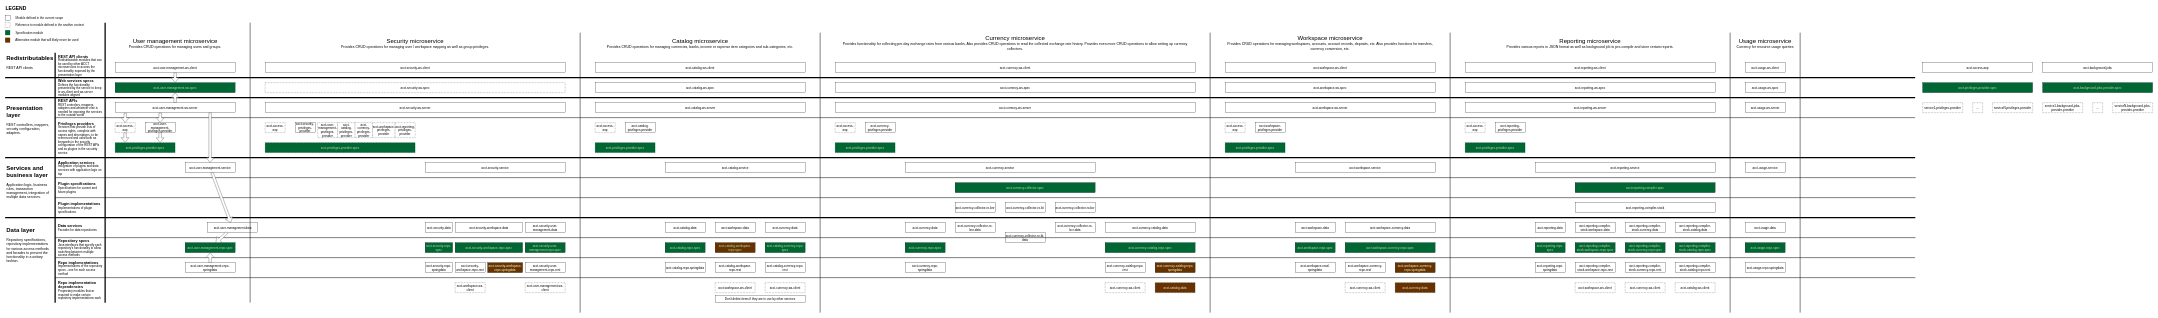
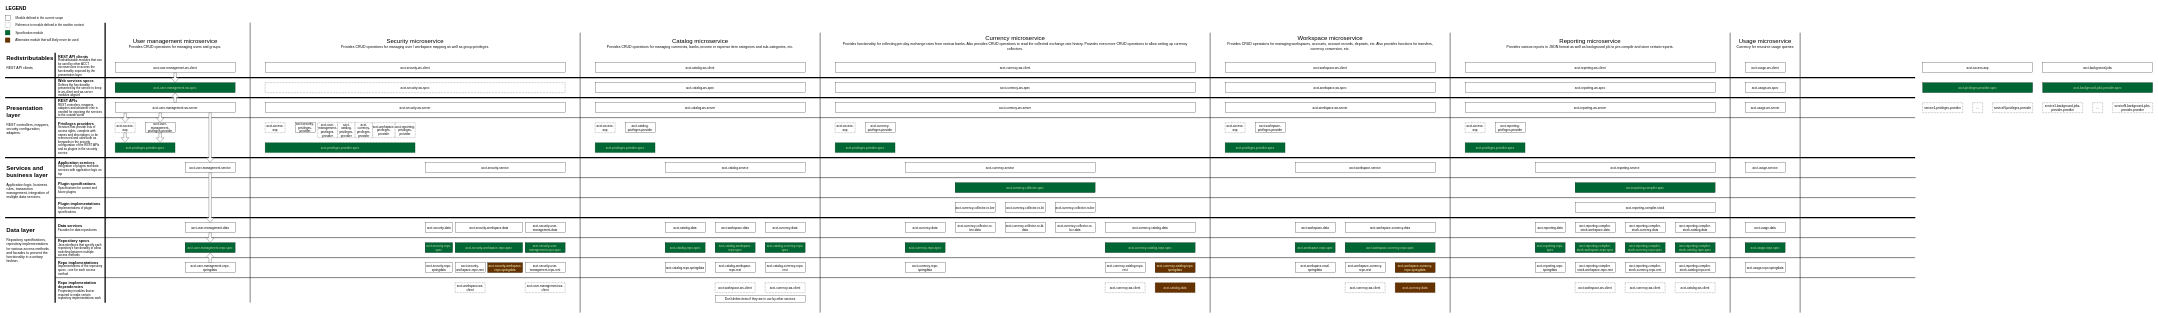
(233, 228) -> (210, 228)
(1025, 238) -> (1025, 228)
(735, 248) -> (735, 248)
